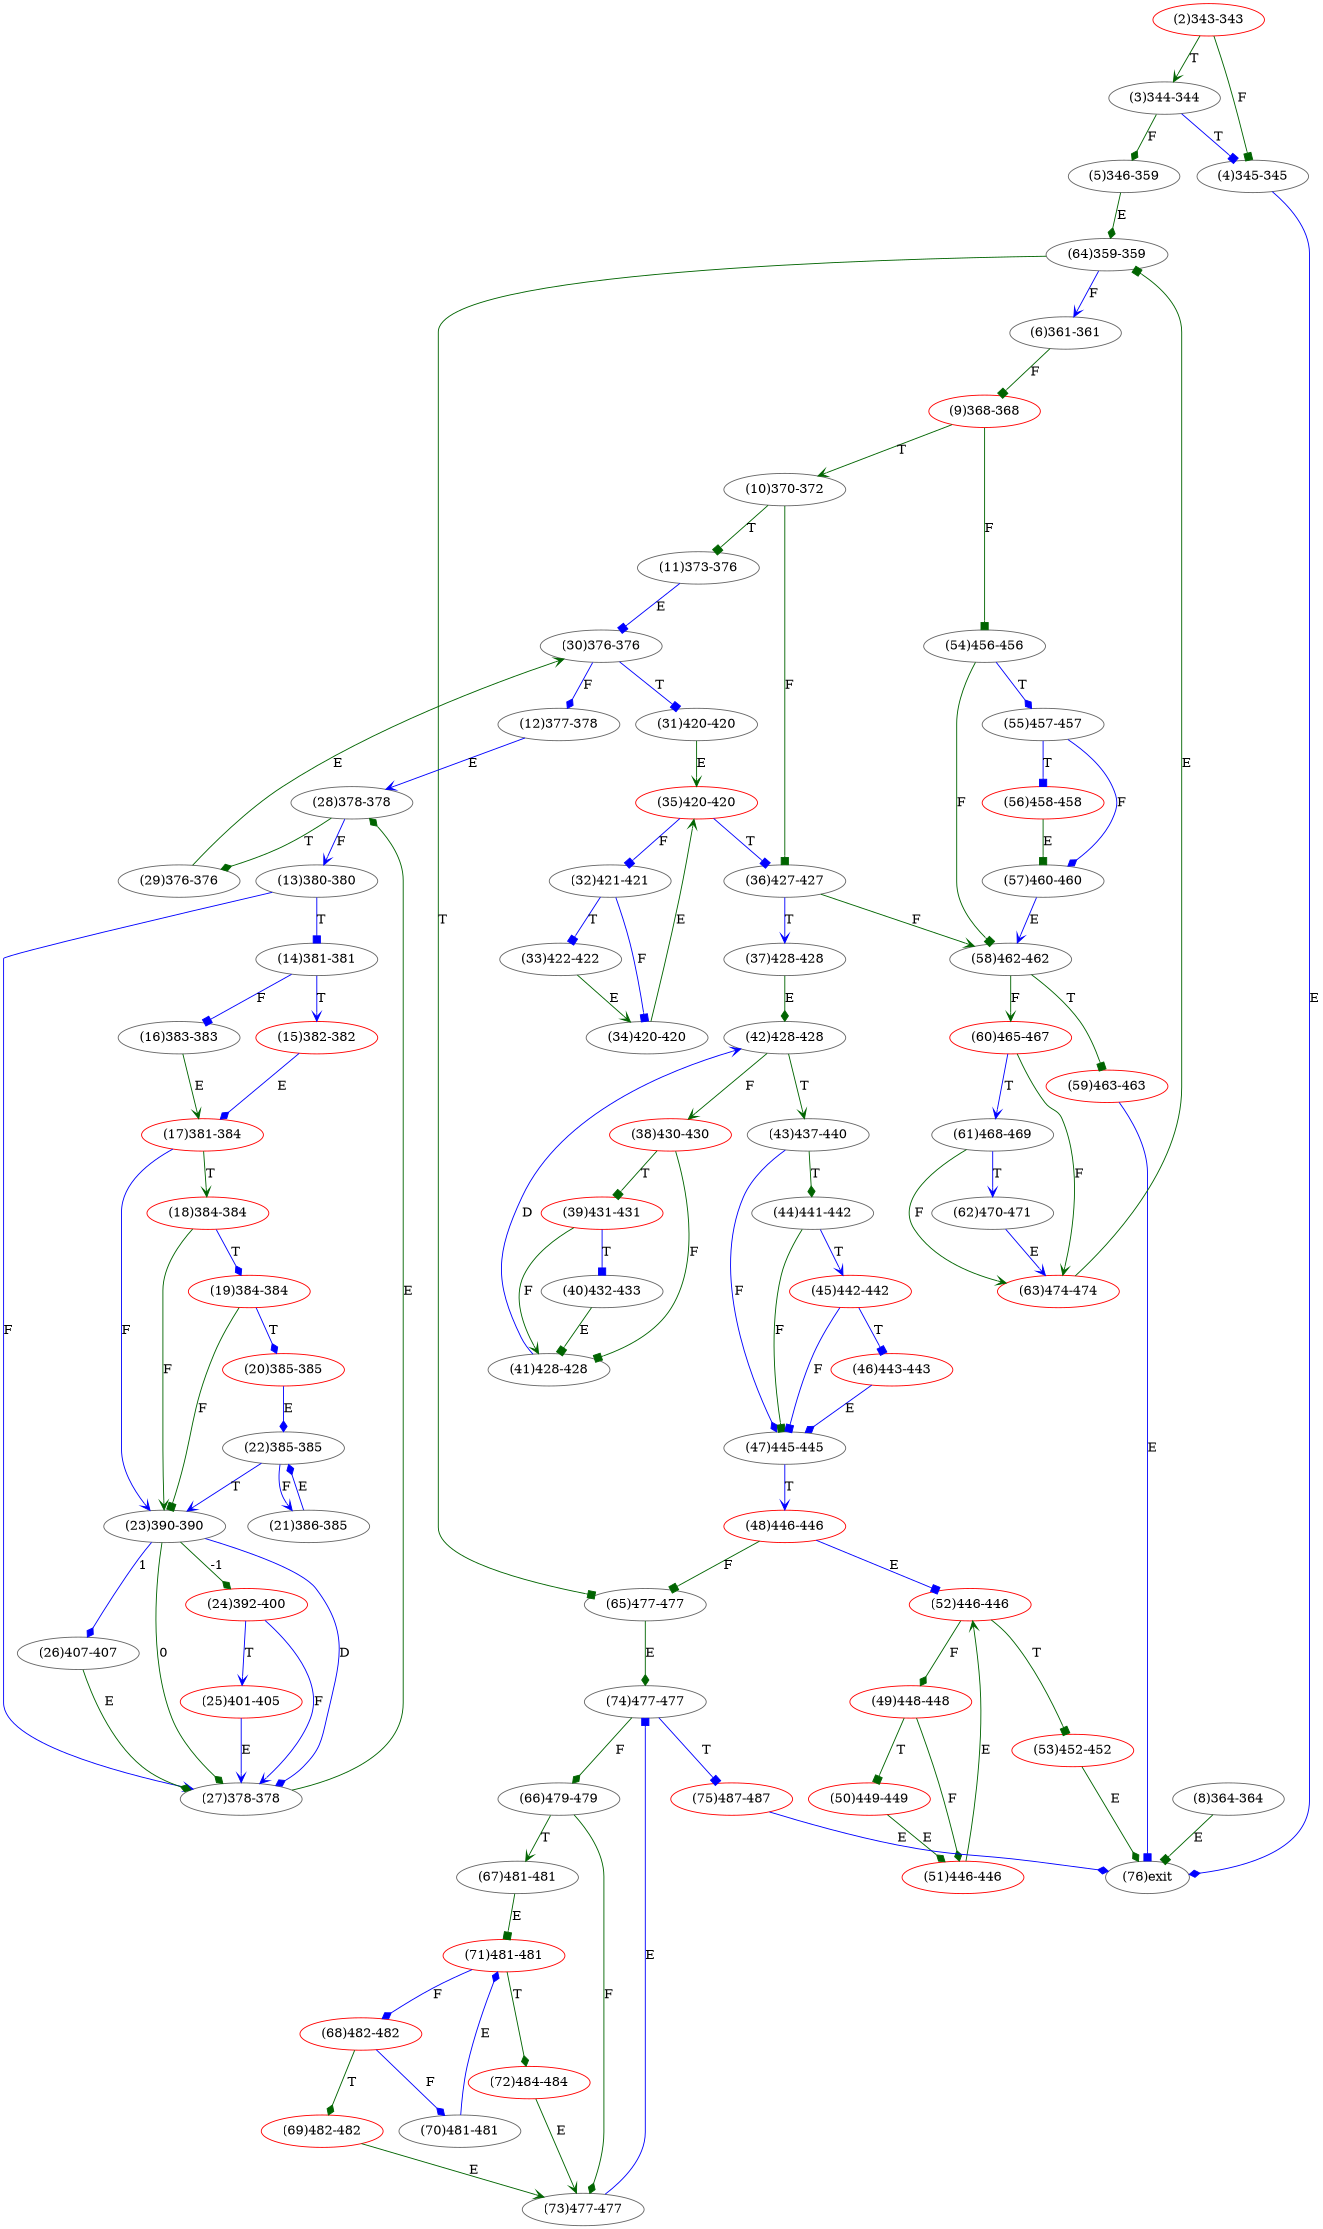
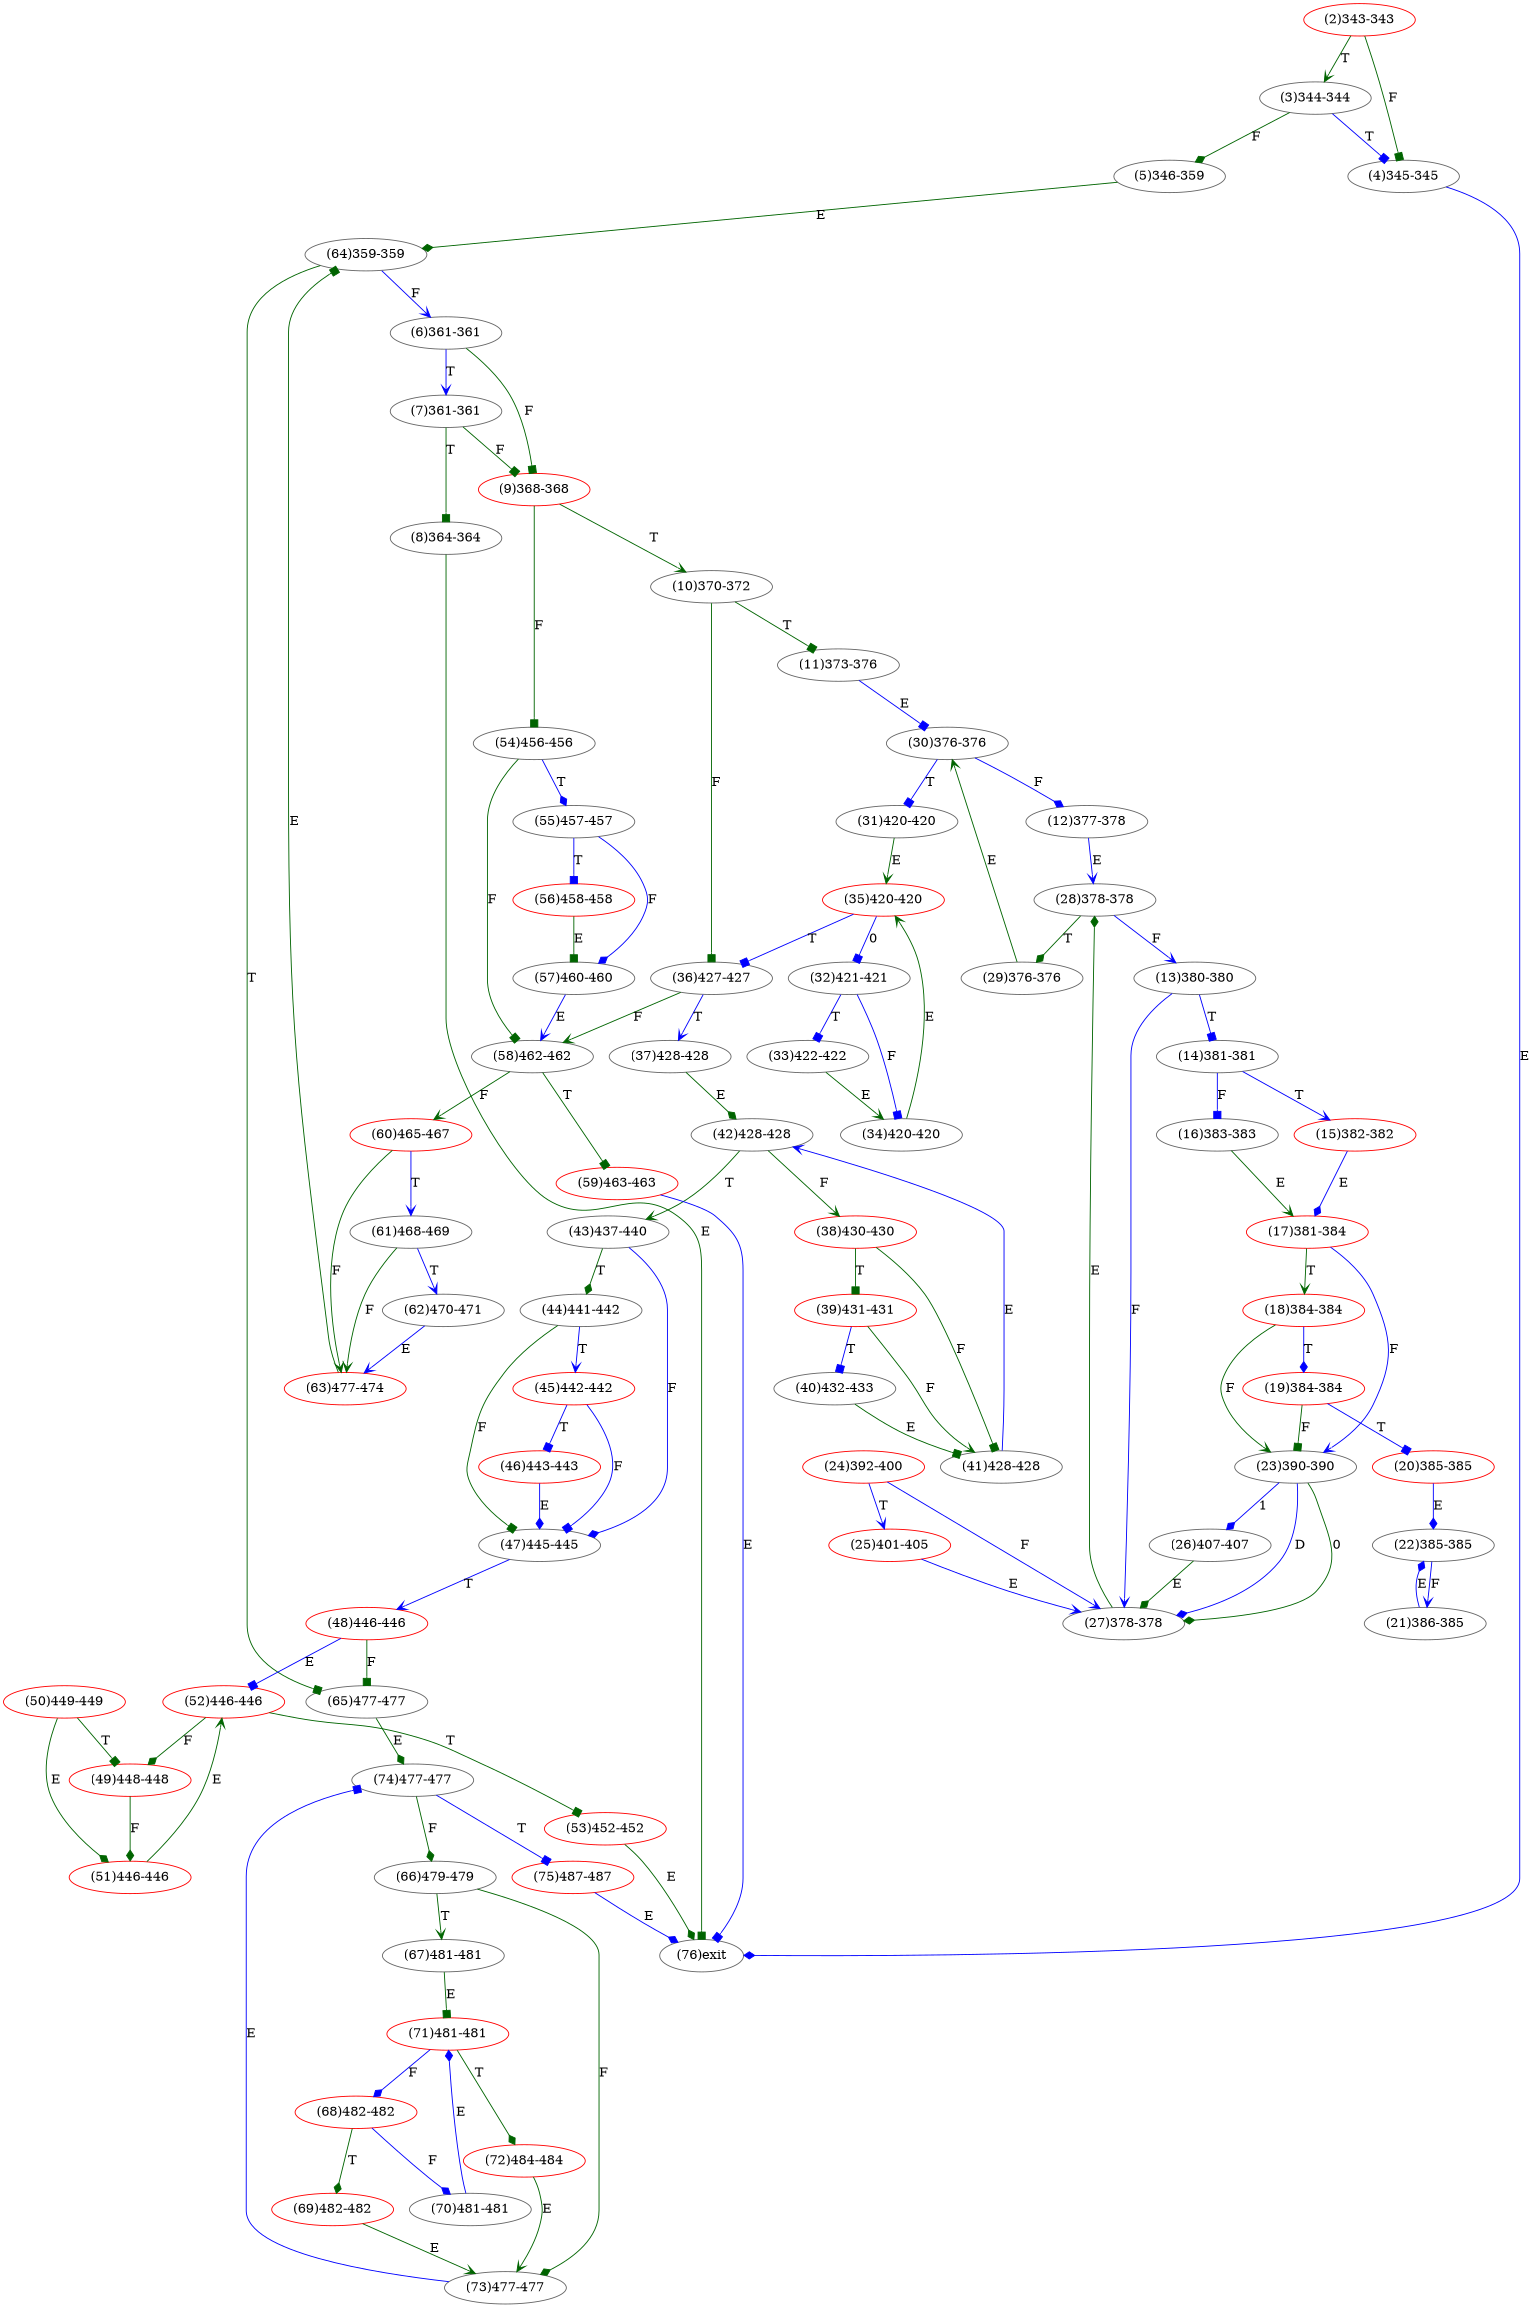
none -> (446, 411)
(663, 842) -> (874, 939)
(527, 1213) -> (1009, 1310)
(1058, 1291) -> (345, 1389)
(264, 1326) -> (1366, 1427)
(228, 1485) -> none
(202, 1562) -> none
(892, 1746) -> (94, 1738)
